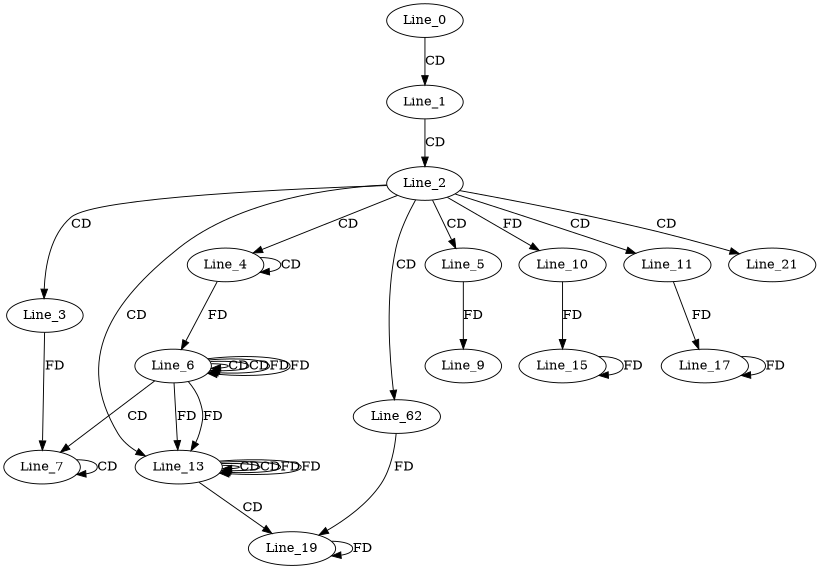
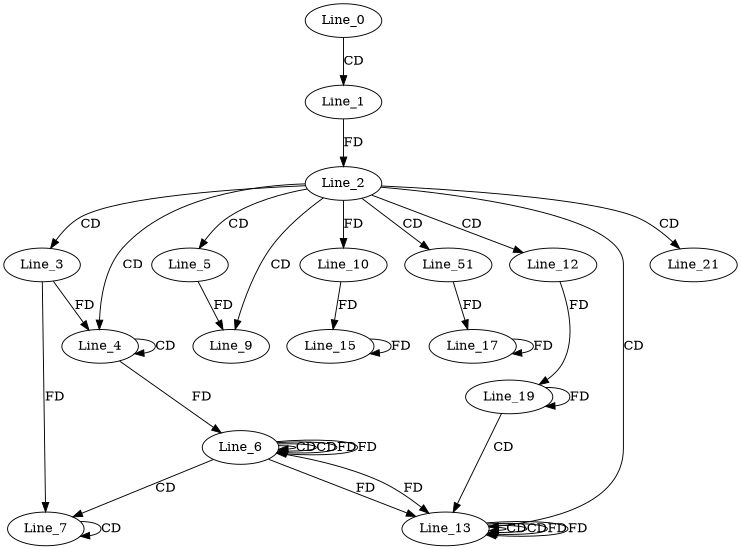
(435, 143) -> (354, 143)
none -> (269, 251)
(667, 265) -> (448, 265)
none -> (68, 302)
(397, 417) -> (553, 265)
(232, 505) -> (479, 459)
